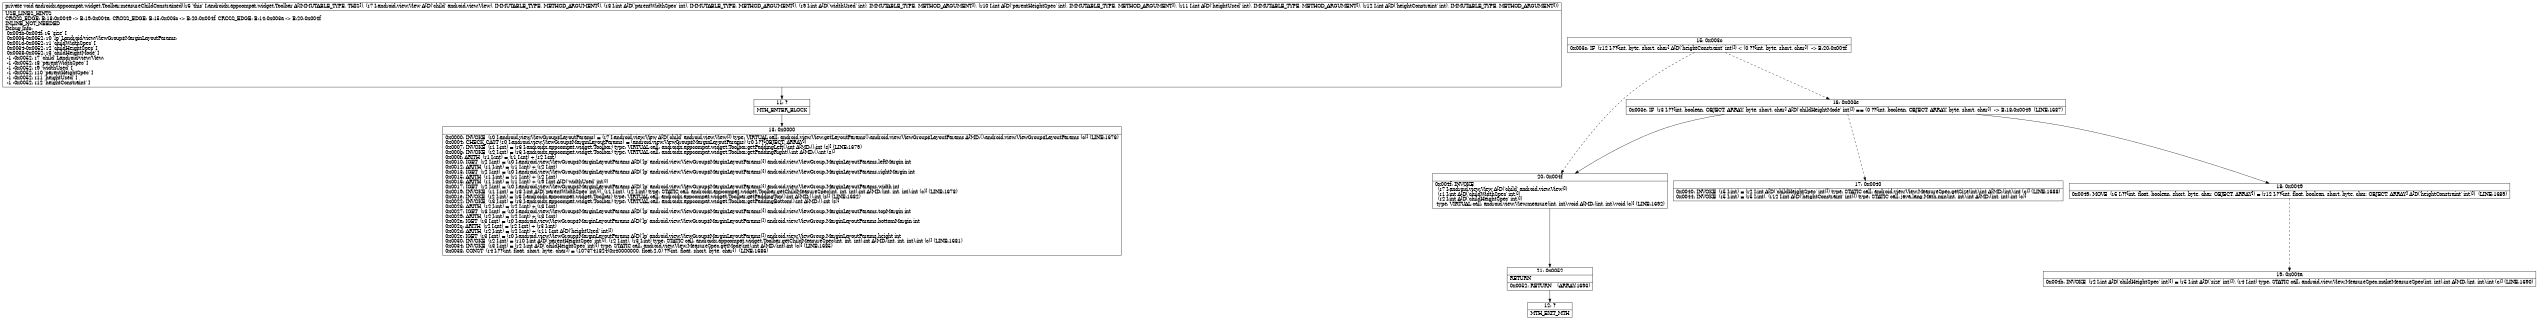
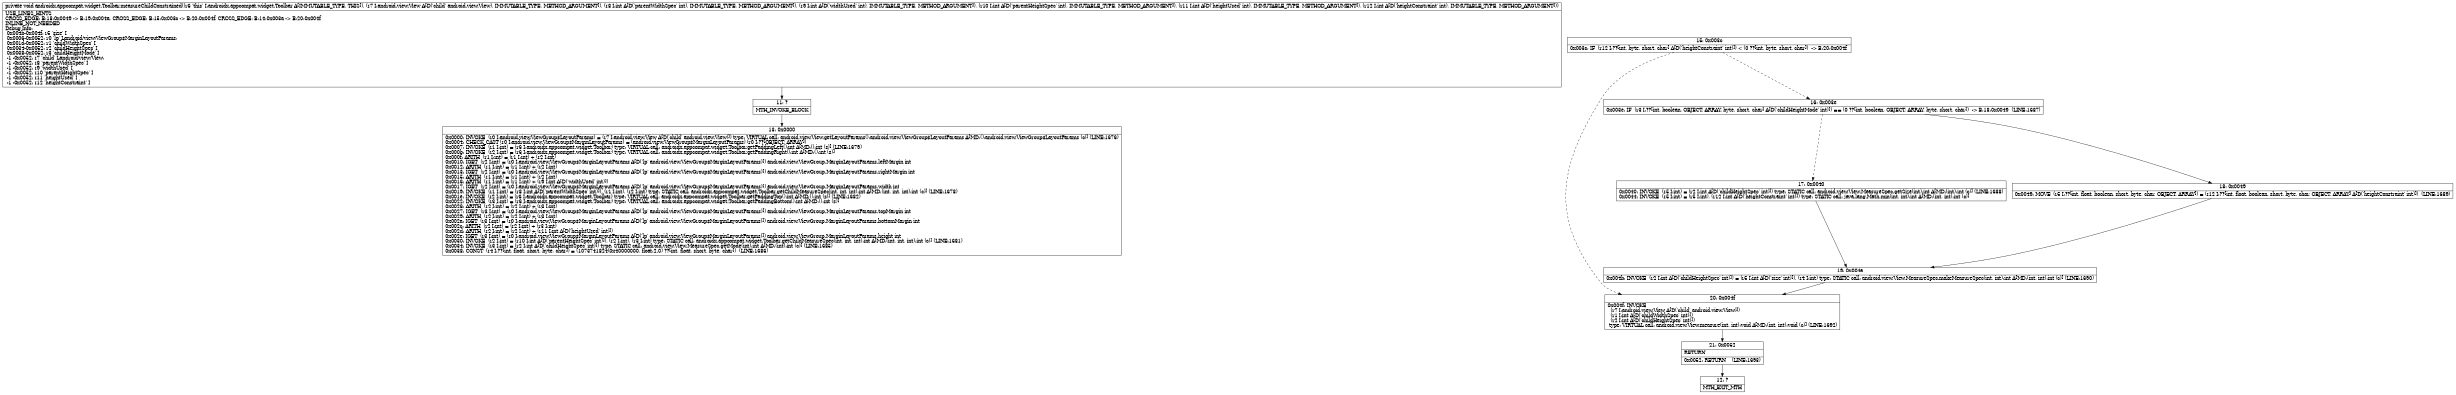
(782, 110) -> (782, 110)
(1648, 135) -> (1805, 288)
none -> (1831, 233)
(2290, 233) -> (2075, 240)
(1550, 286) -> (1722, 361)
